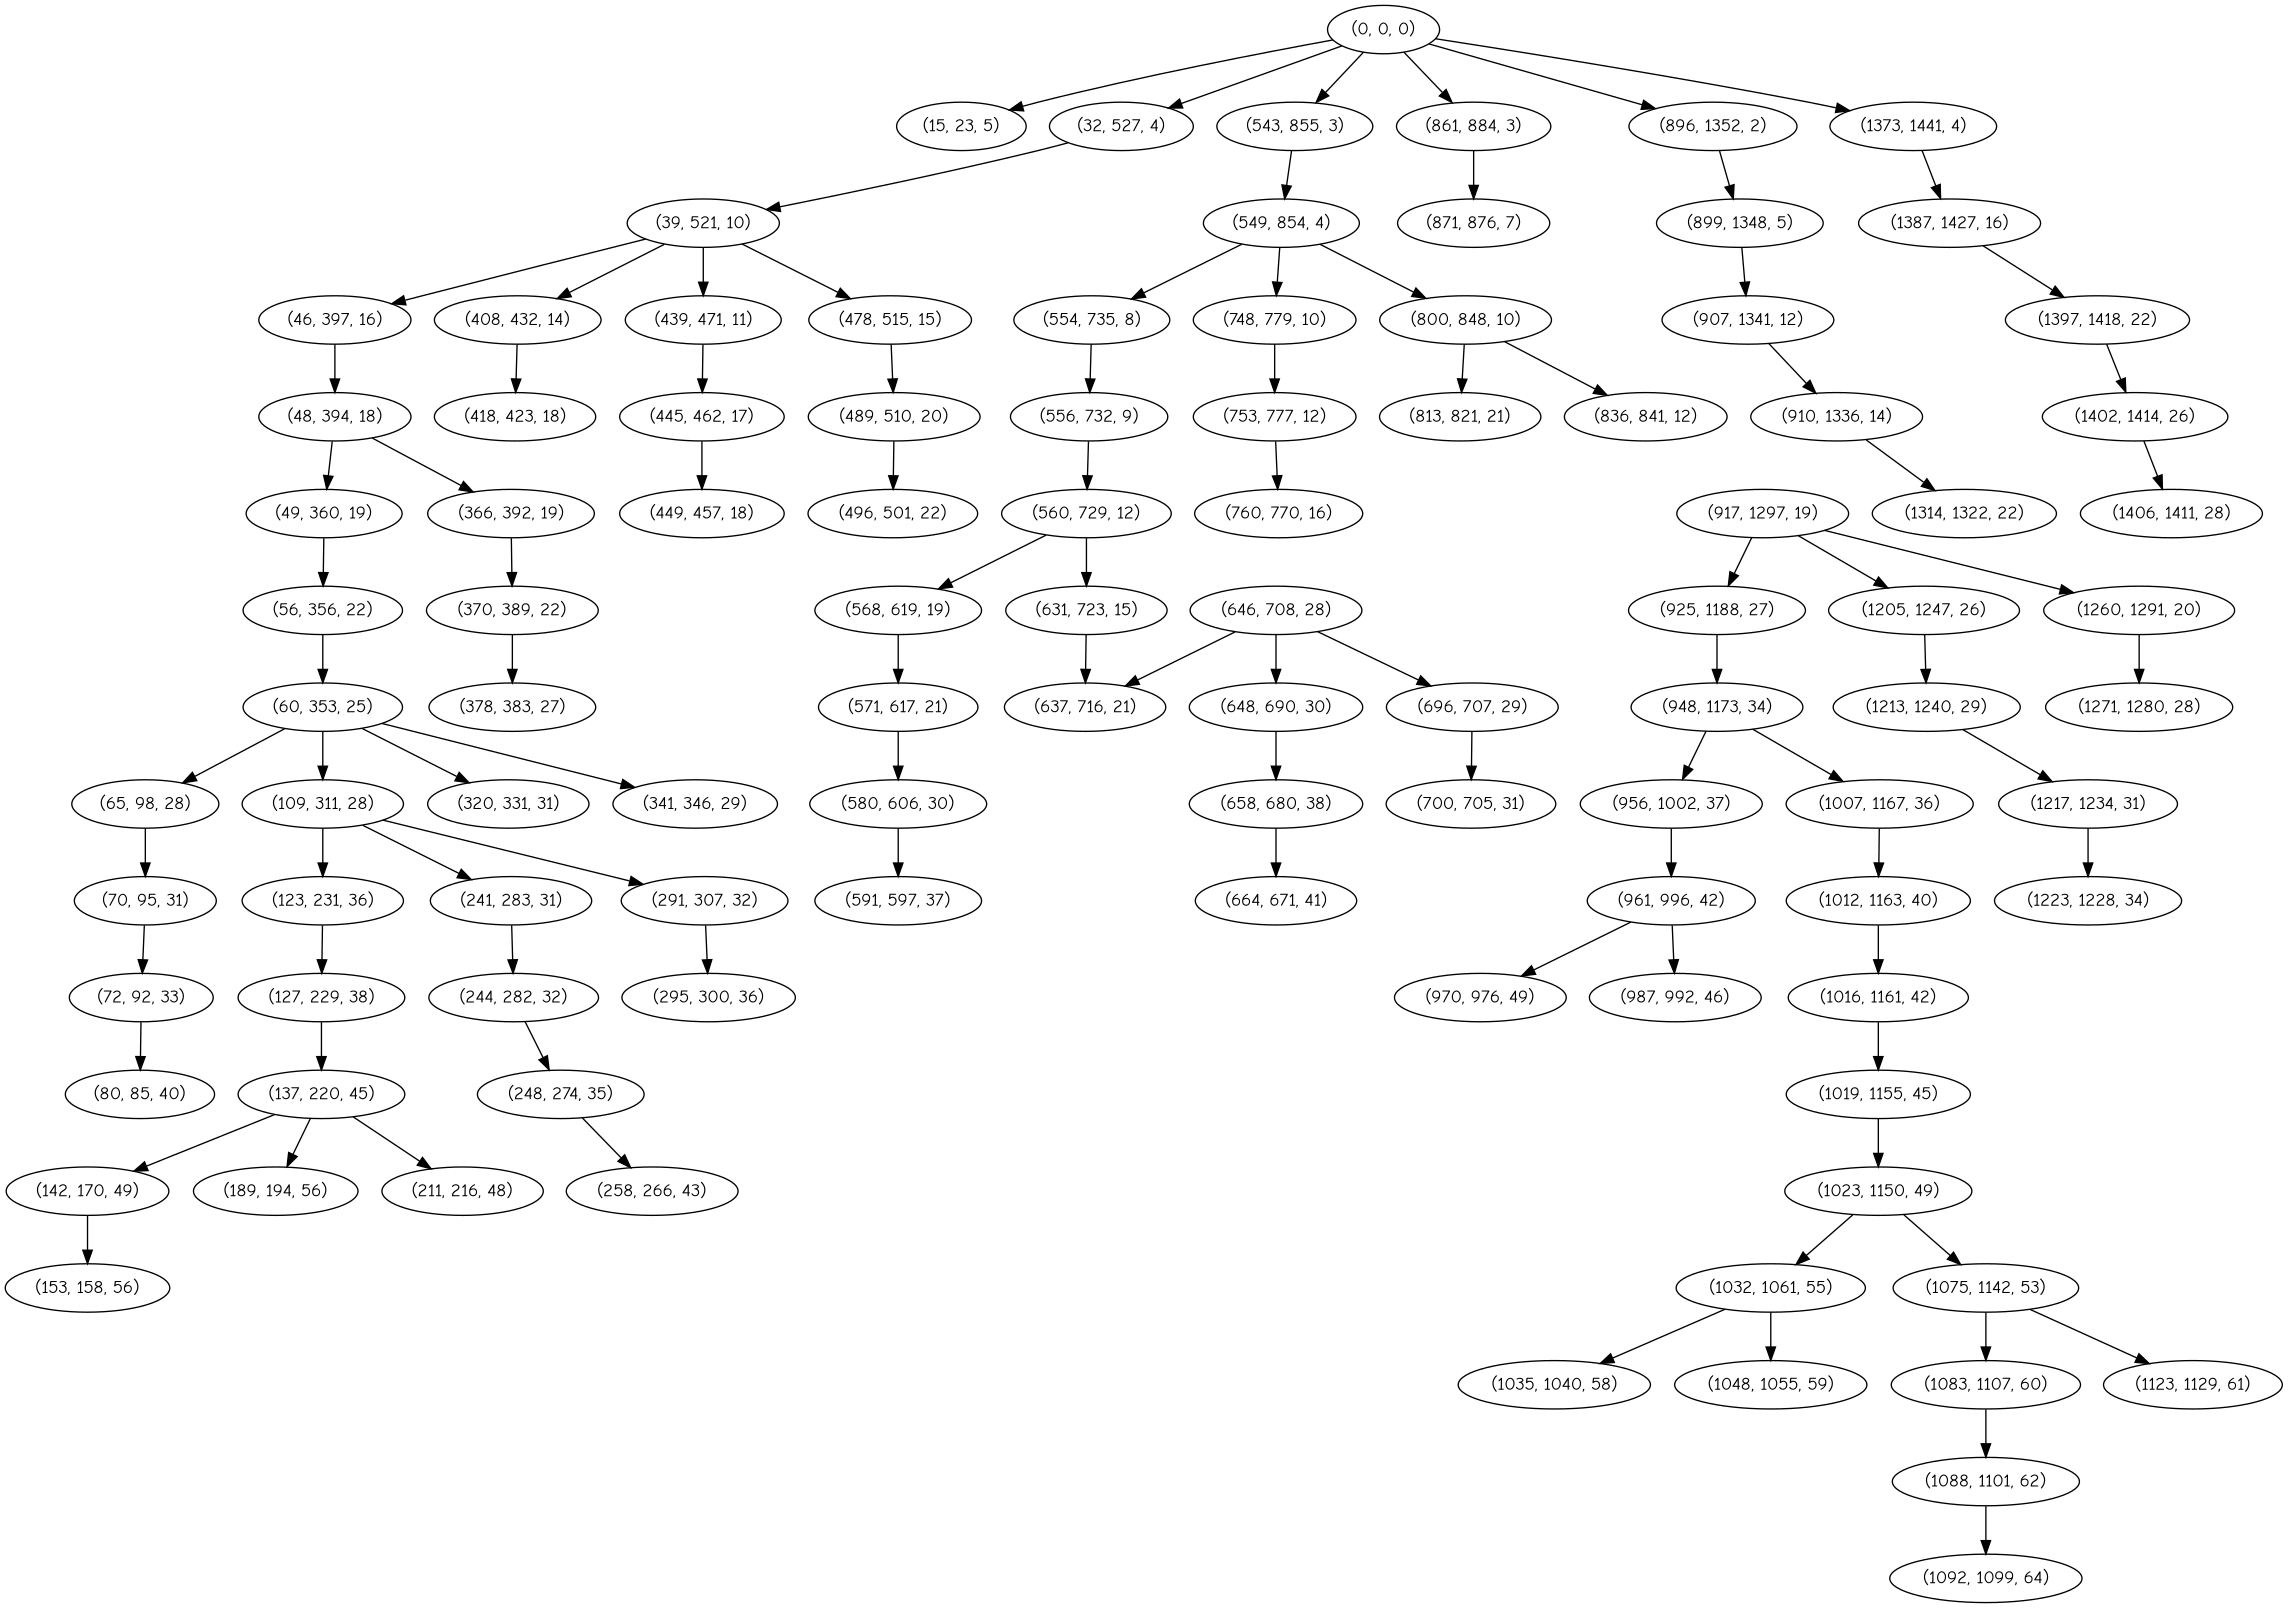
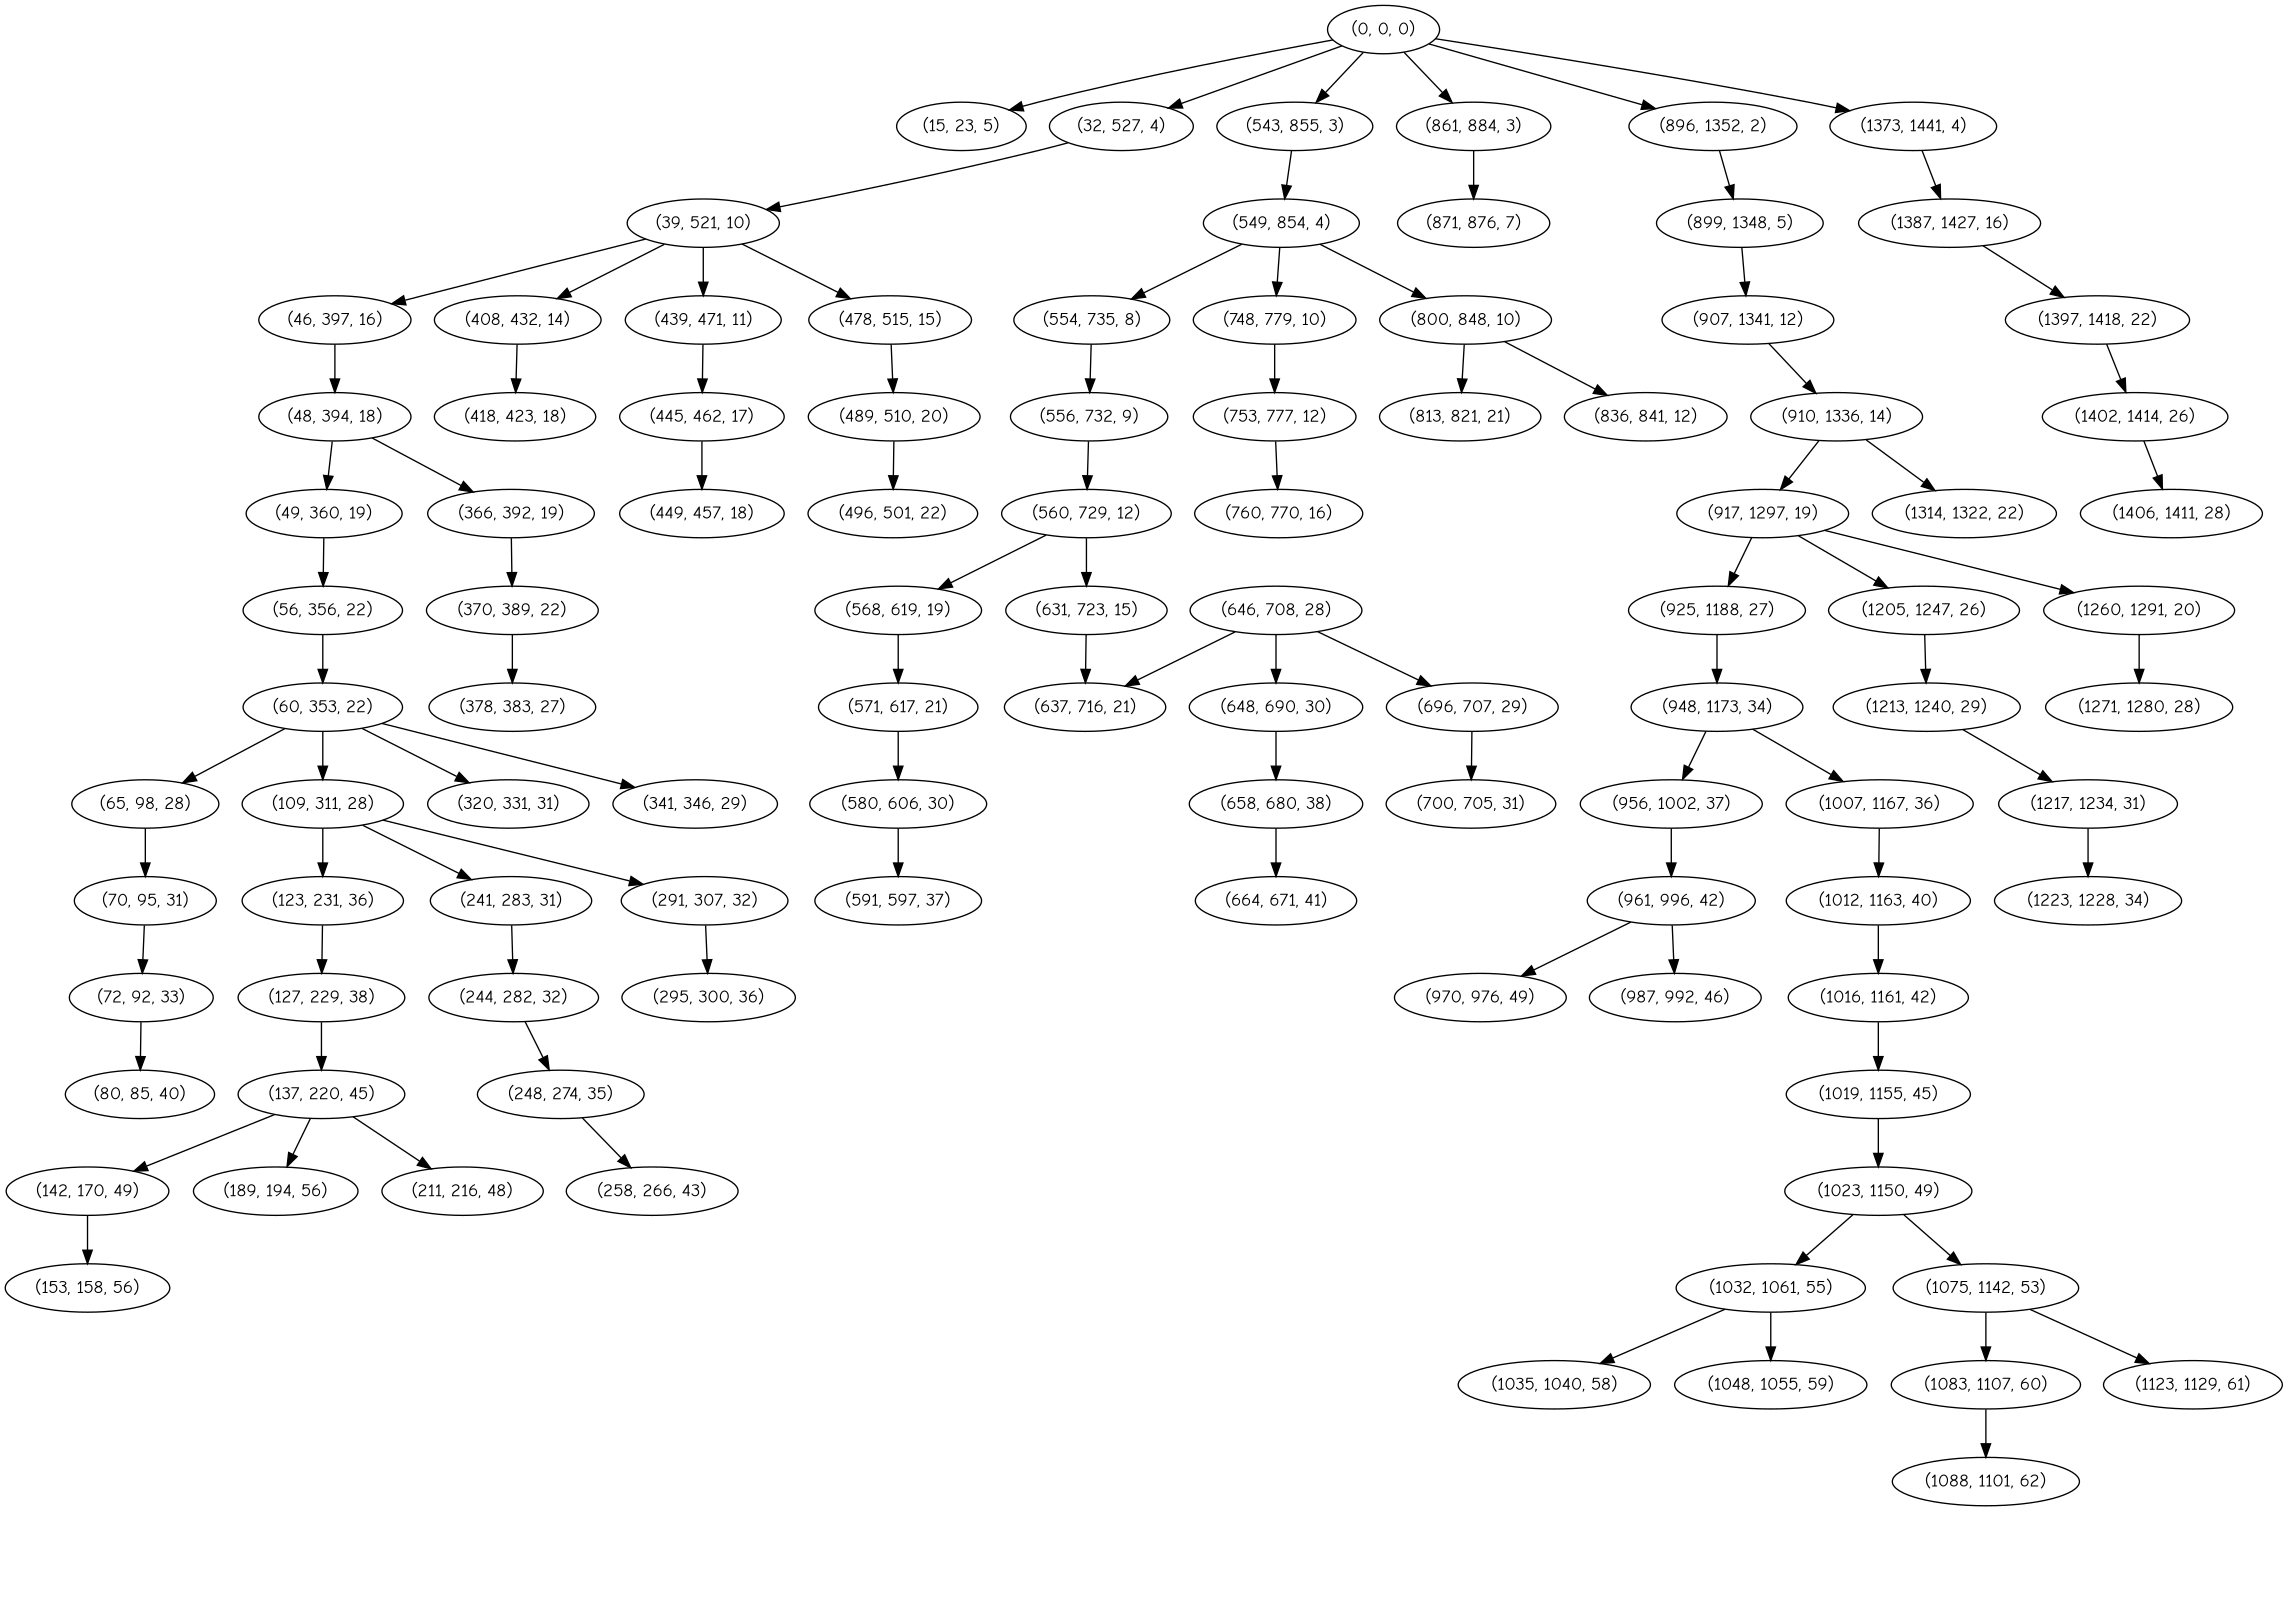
none -> (1804, 460)
(323, 707) -> (323, 707)
(1986, 1578) -> none
